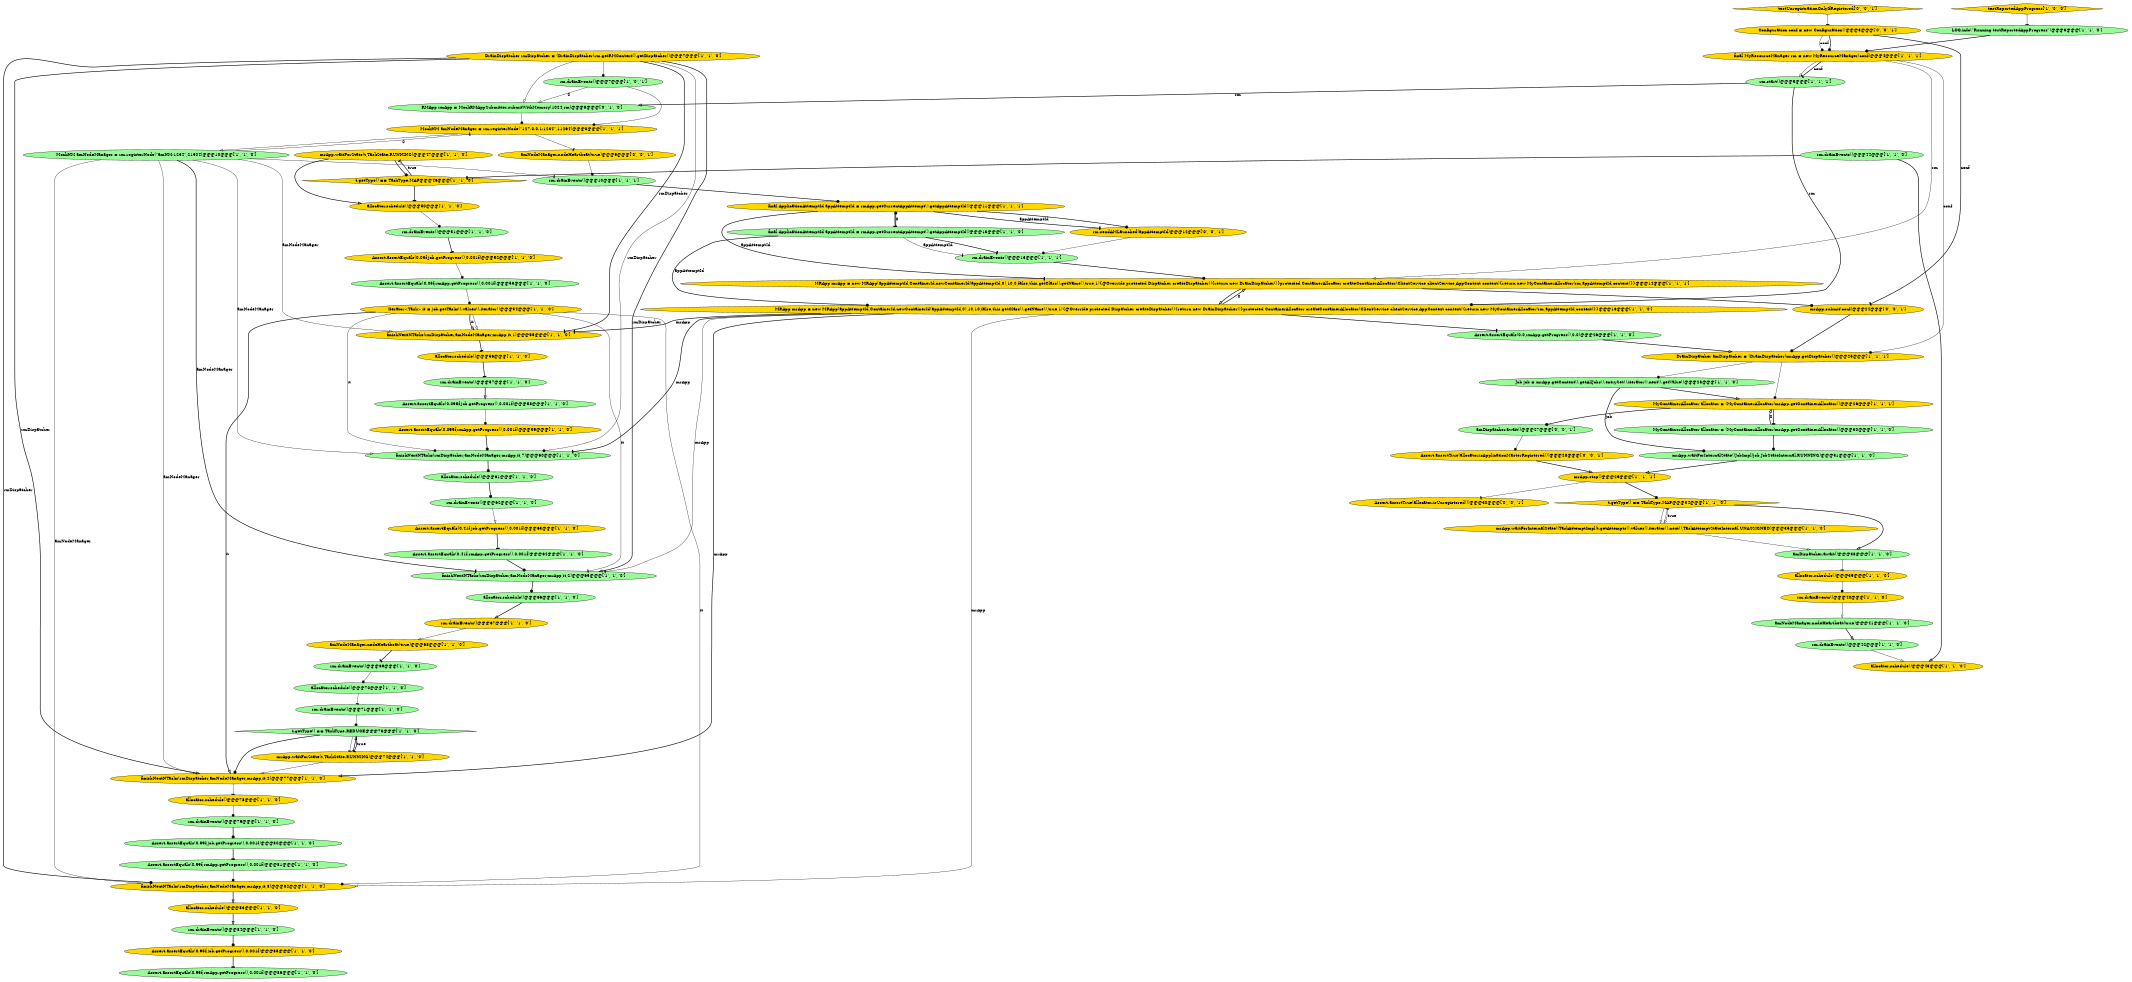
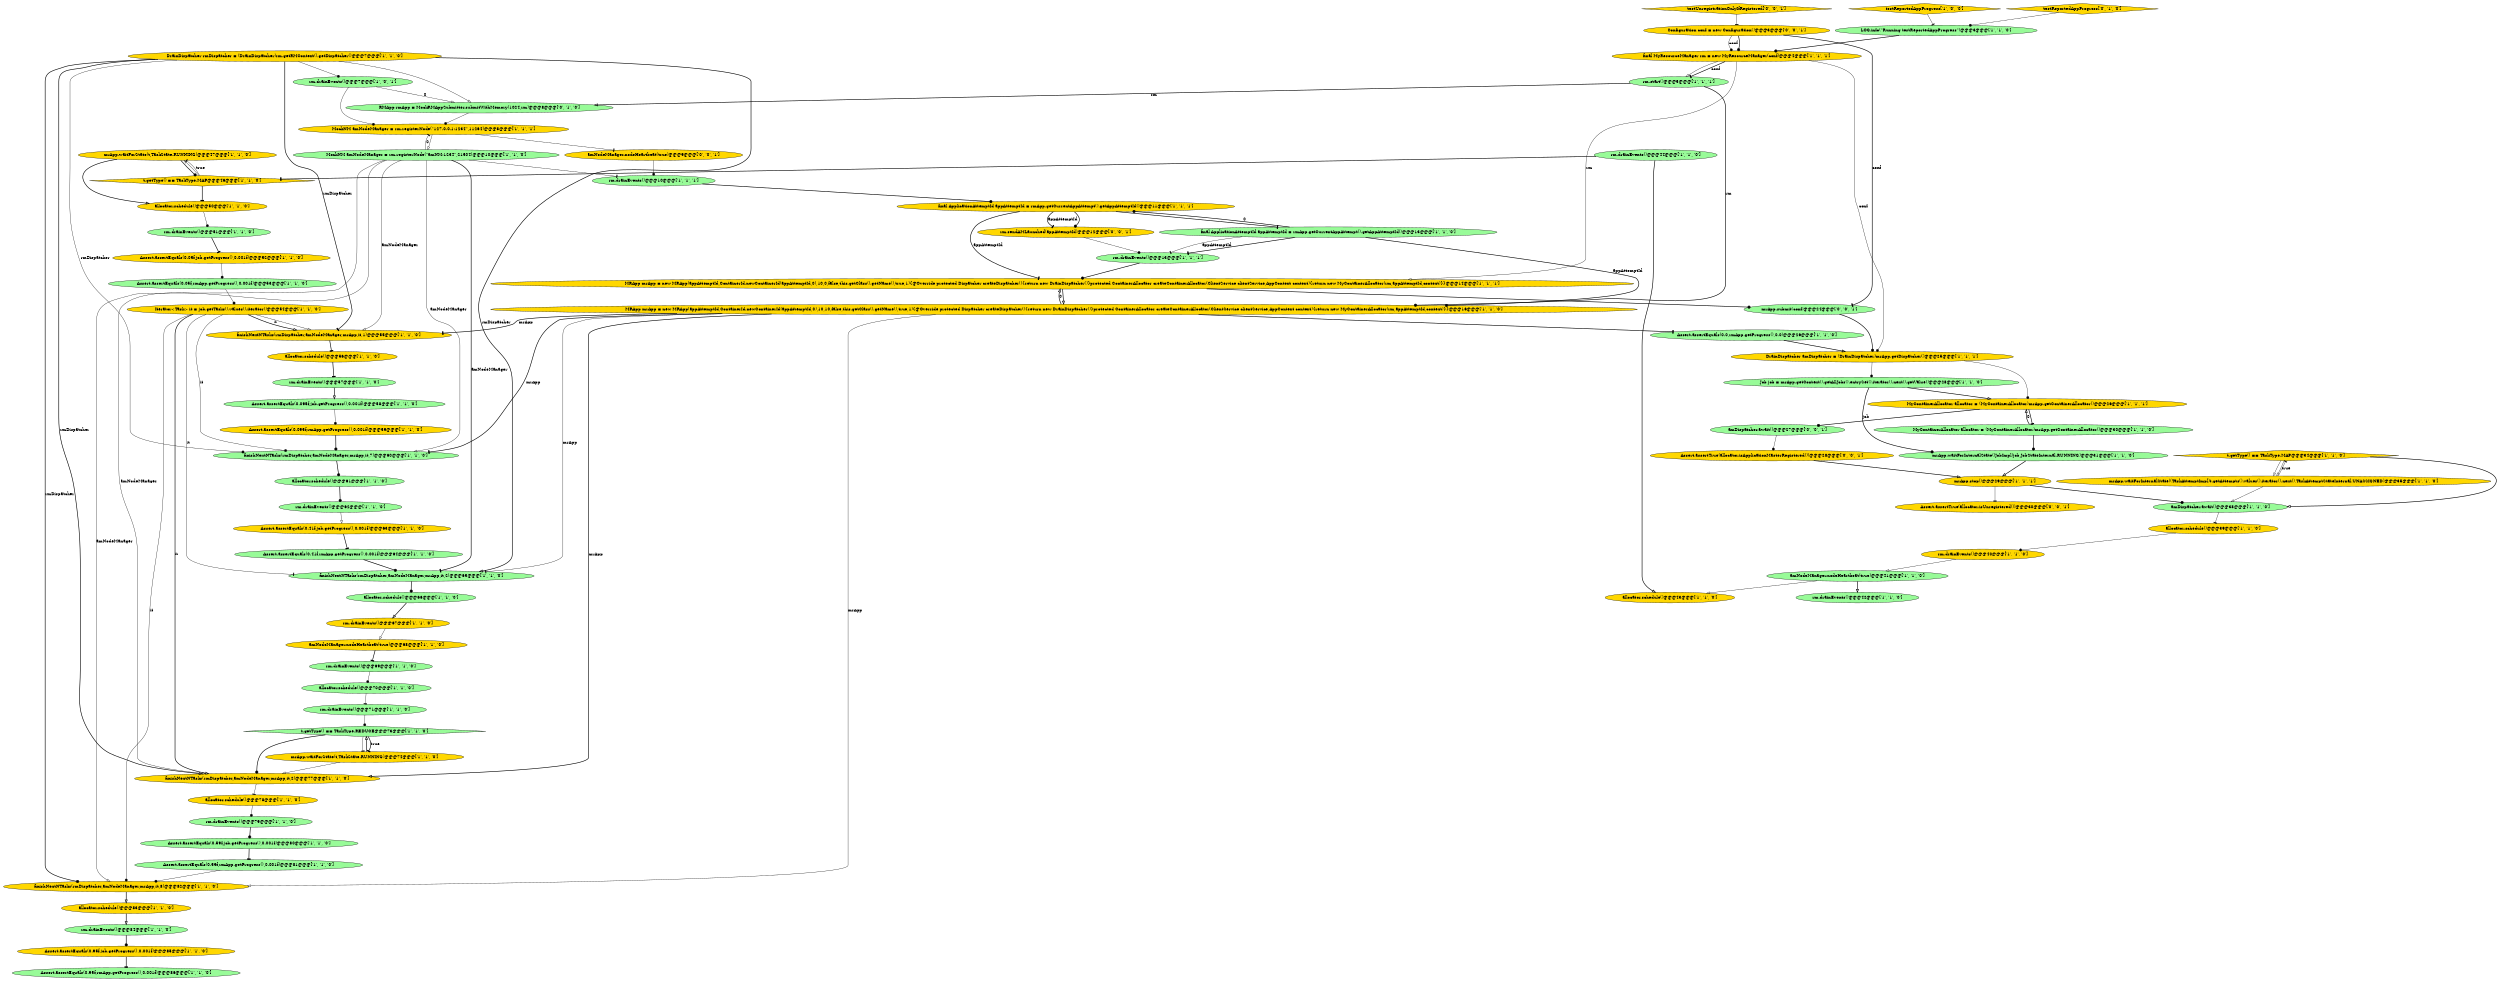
none -> (2082, 9)
(1858, 309) -> (1810, 309)
(1640, 490) -> (2105, 494)
(1886, 655) -> (1763, 587)
